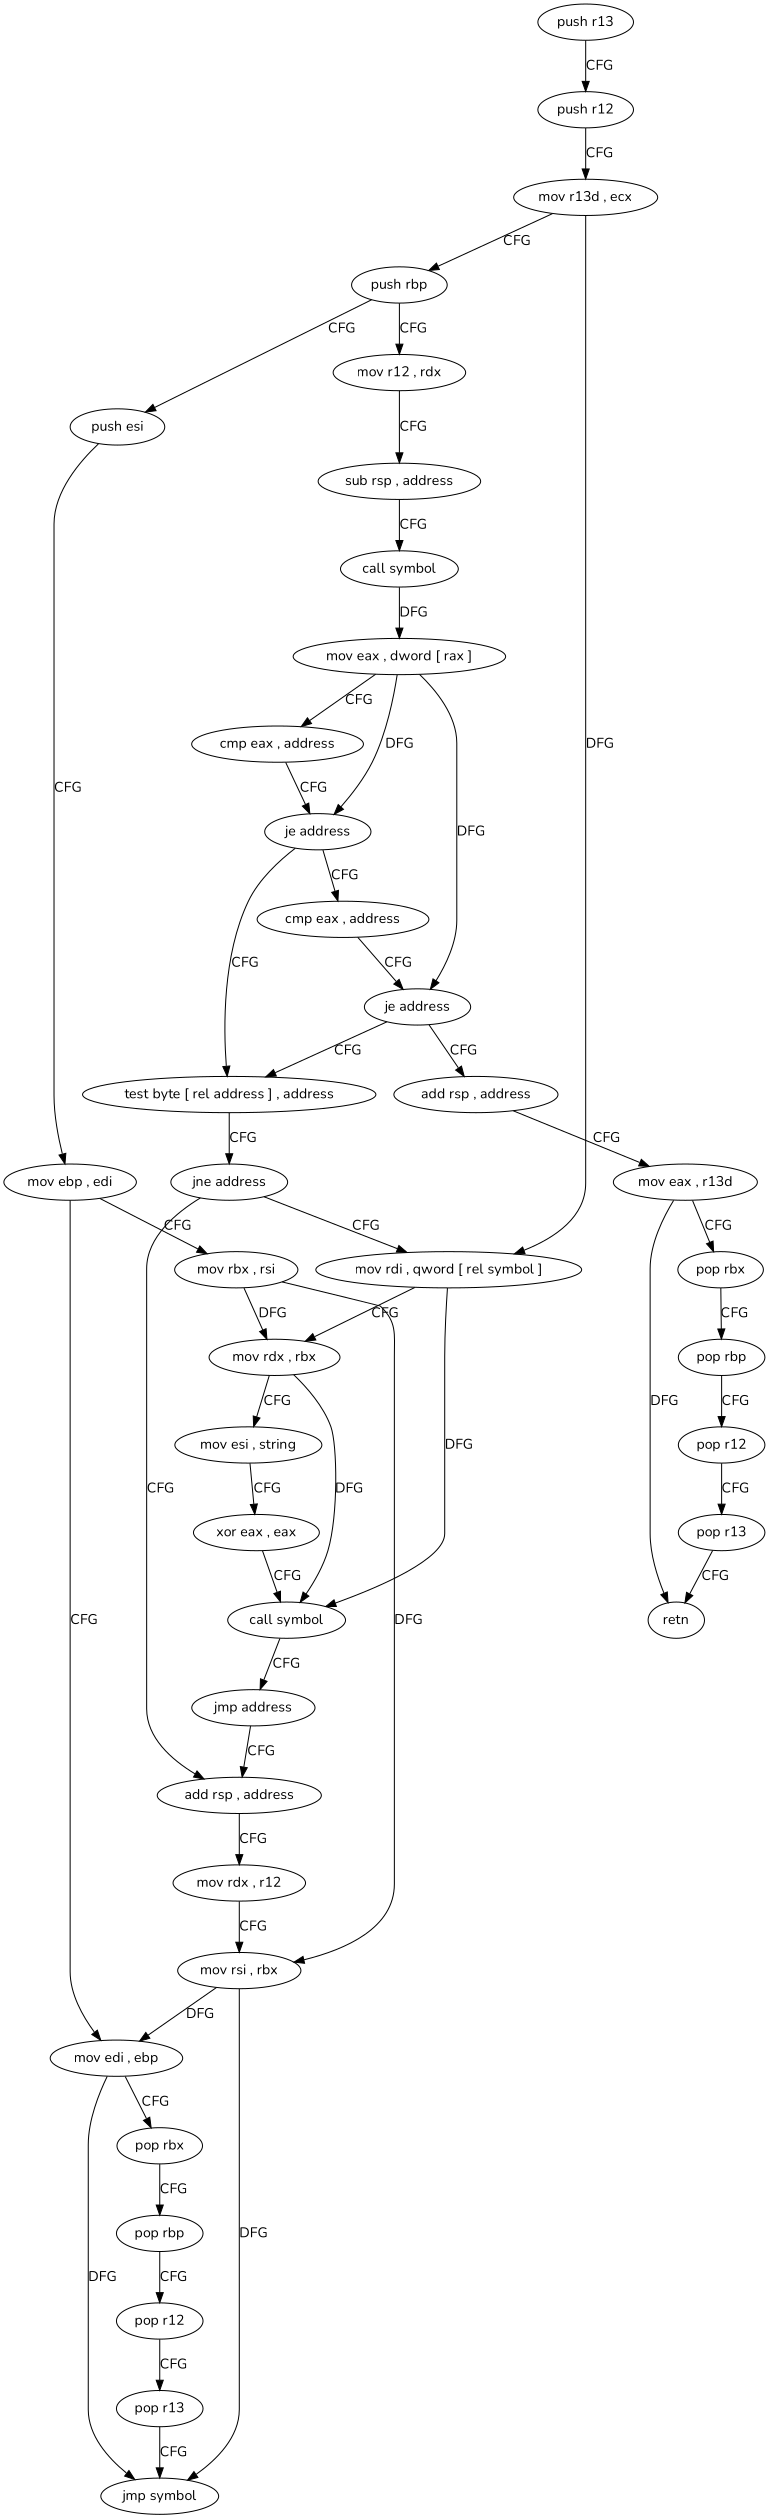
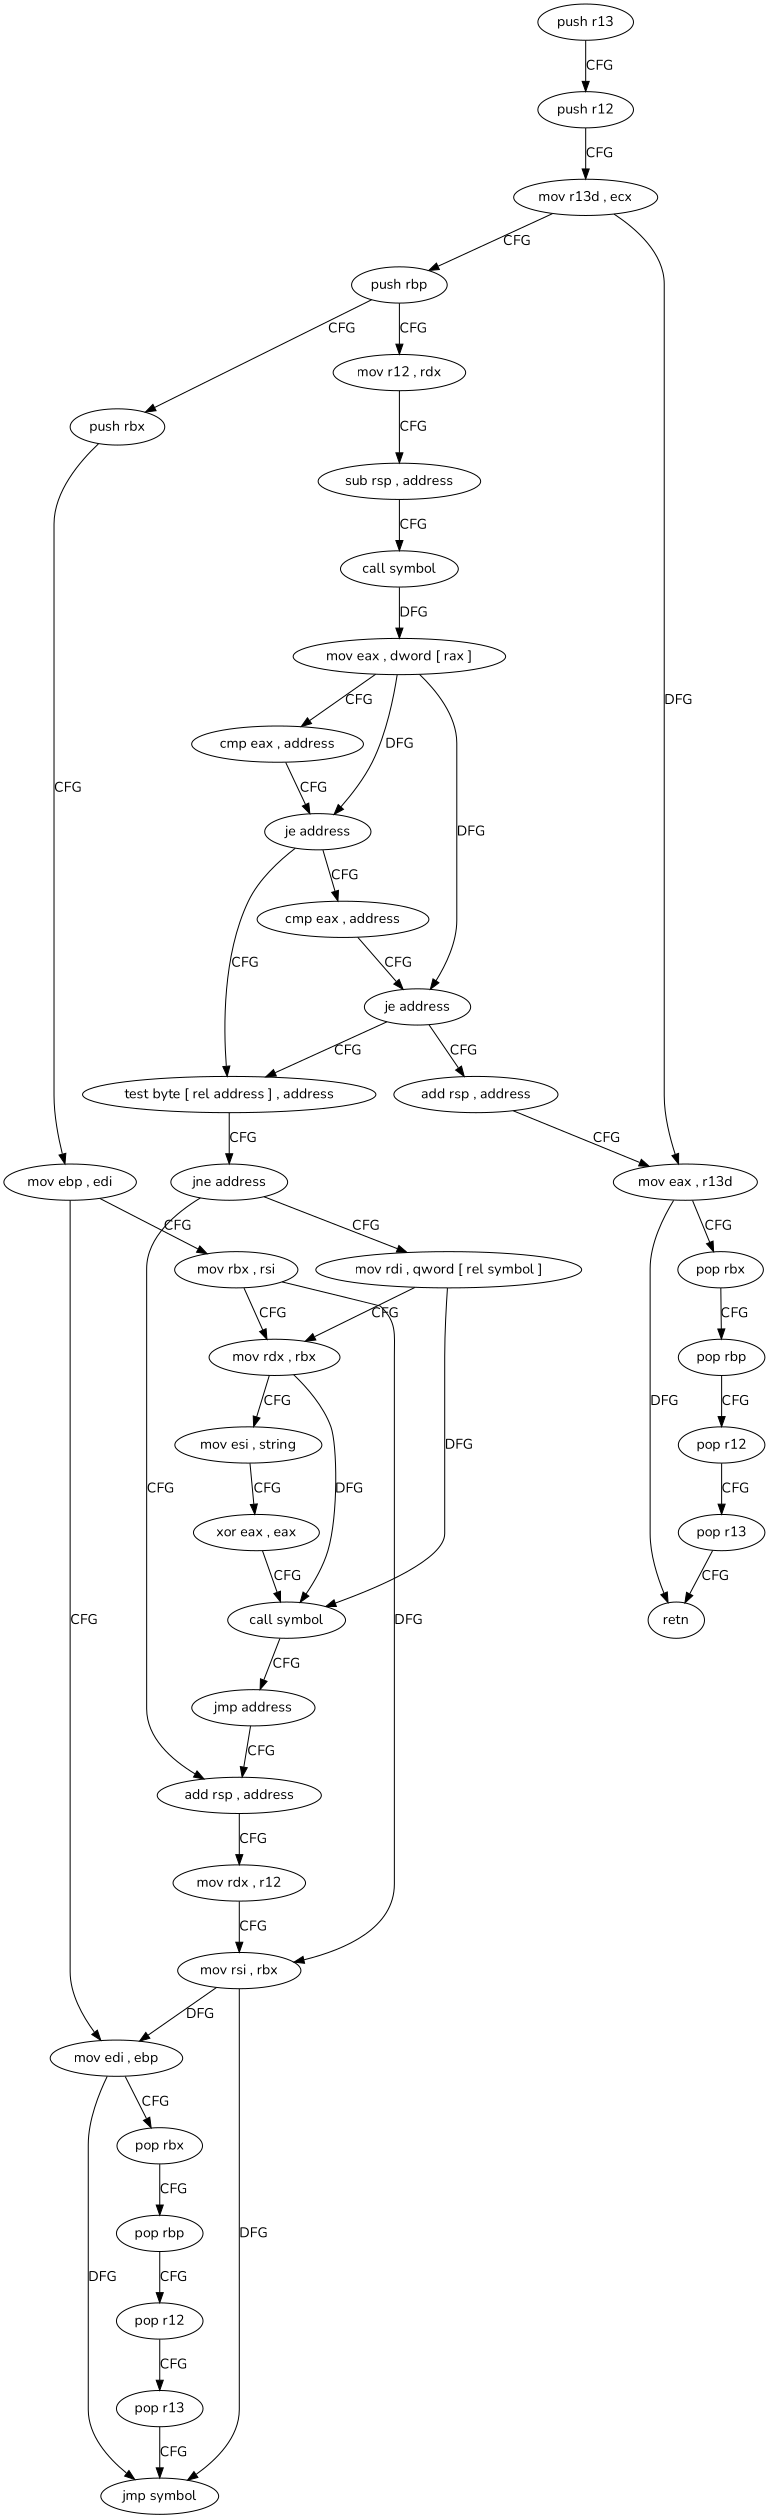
(117, 427) -> (117, 427)
(586, 748) -> (664, 675)
(273, 1314) -> (273, 1314)
